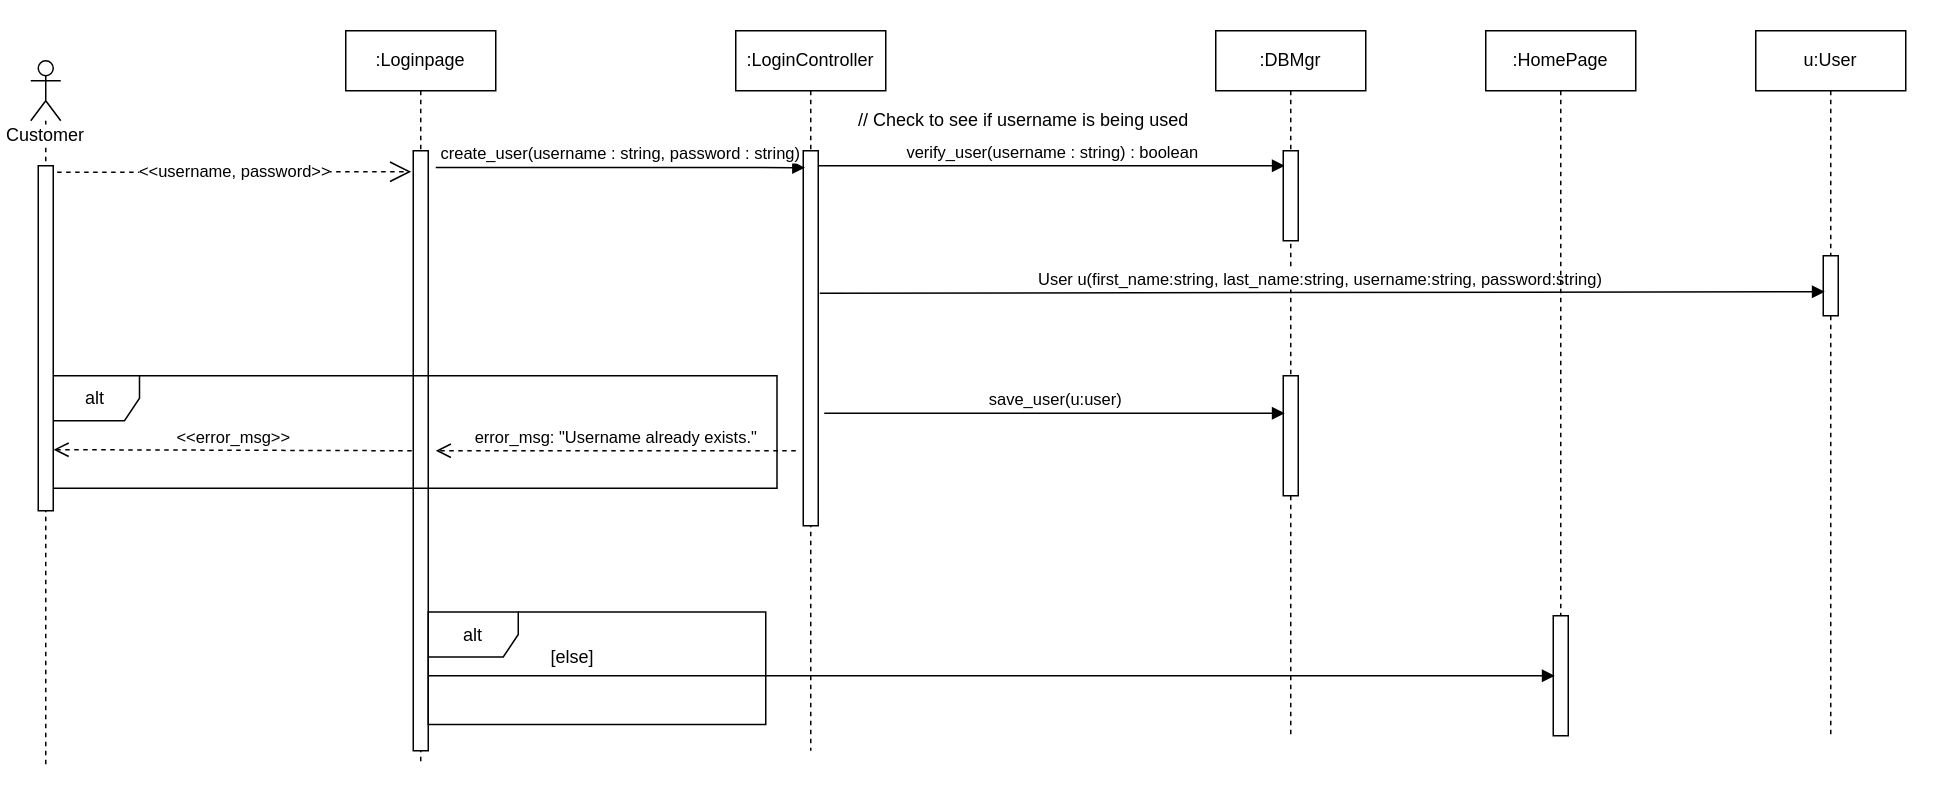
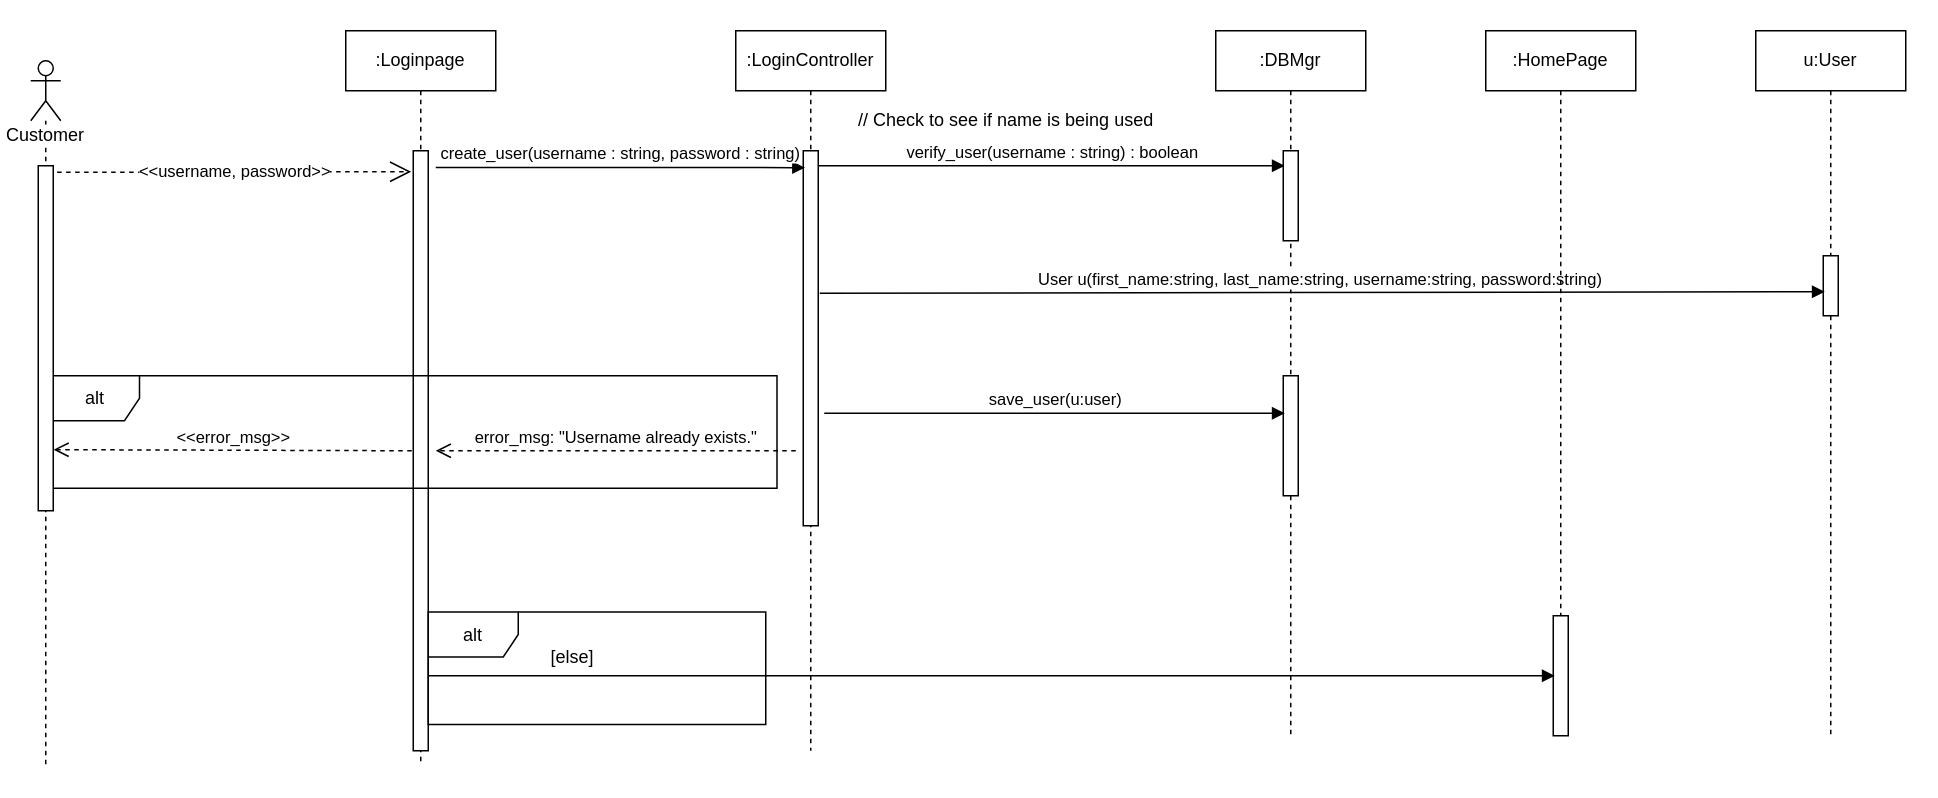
(1040, 121) -> (1019, 121)
